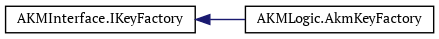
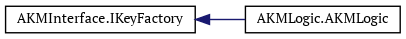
(340, 20) -> (323, 20)
